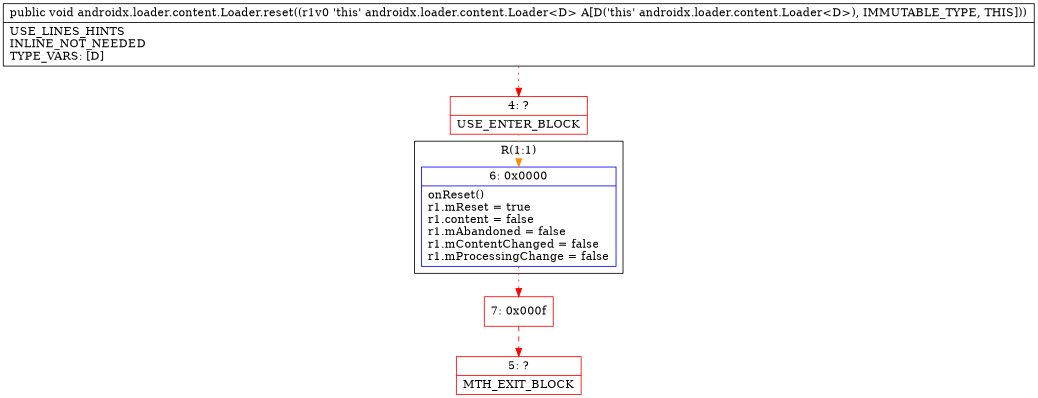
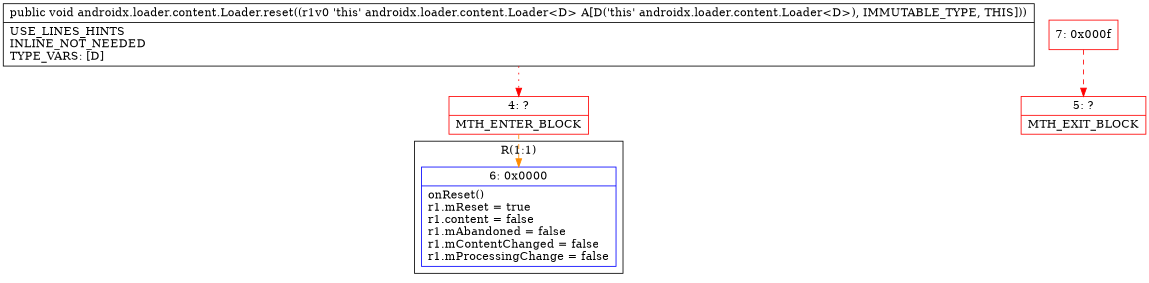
(519, 124) -> (519, 124)
(519, 146) -> (519, 146)
(519, 278) -> none
